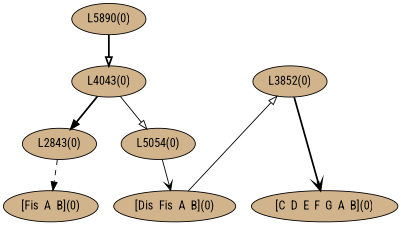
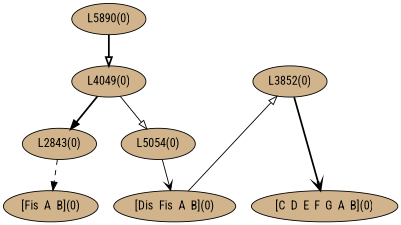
(109, 81) -> (109, 81)
